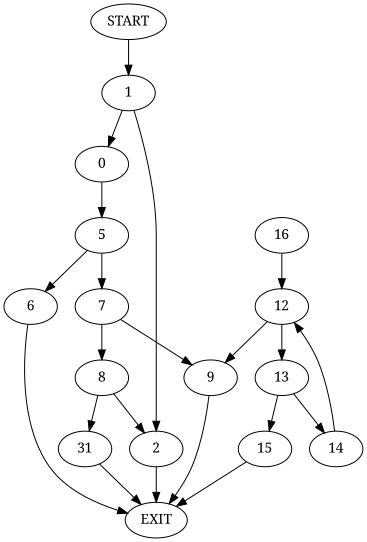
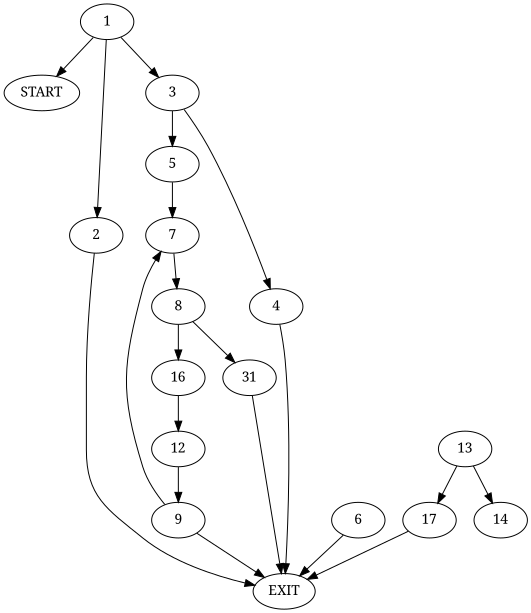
(129, 53) -> (78, 53)
(102, 164) -> (172, 93)
(70, 267) -> none
none -> (276, 307)
(282, 337) -> none
(149, 338) -> (127, 384)
(324, 379) -> none
(126, 409) -> (178, 337)
(265, 449) -> (430, 520)
